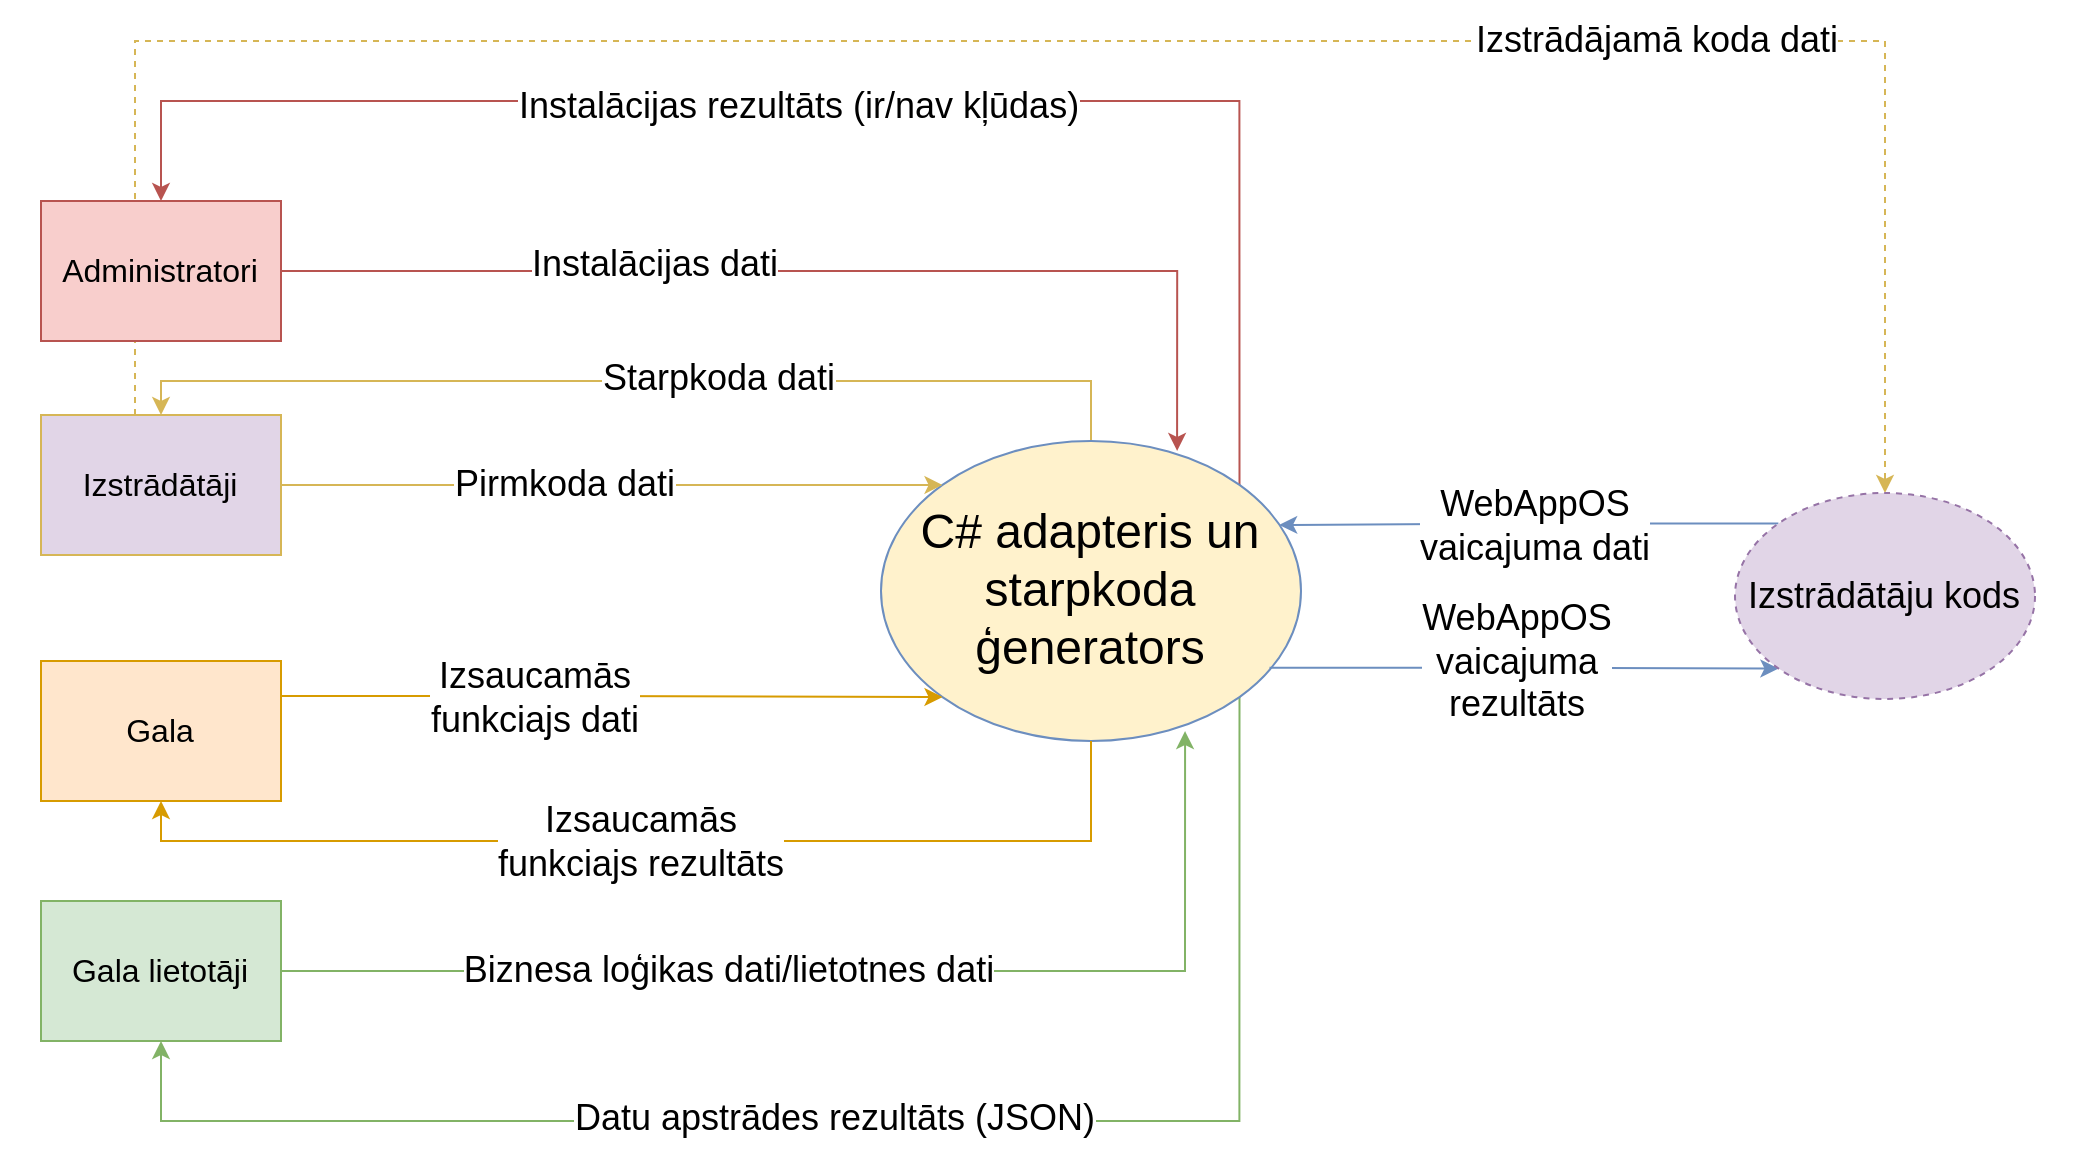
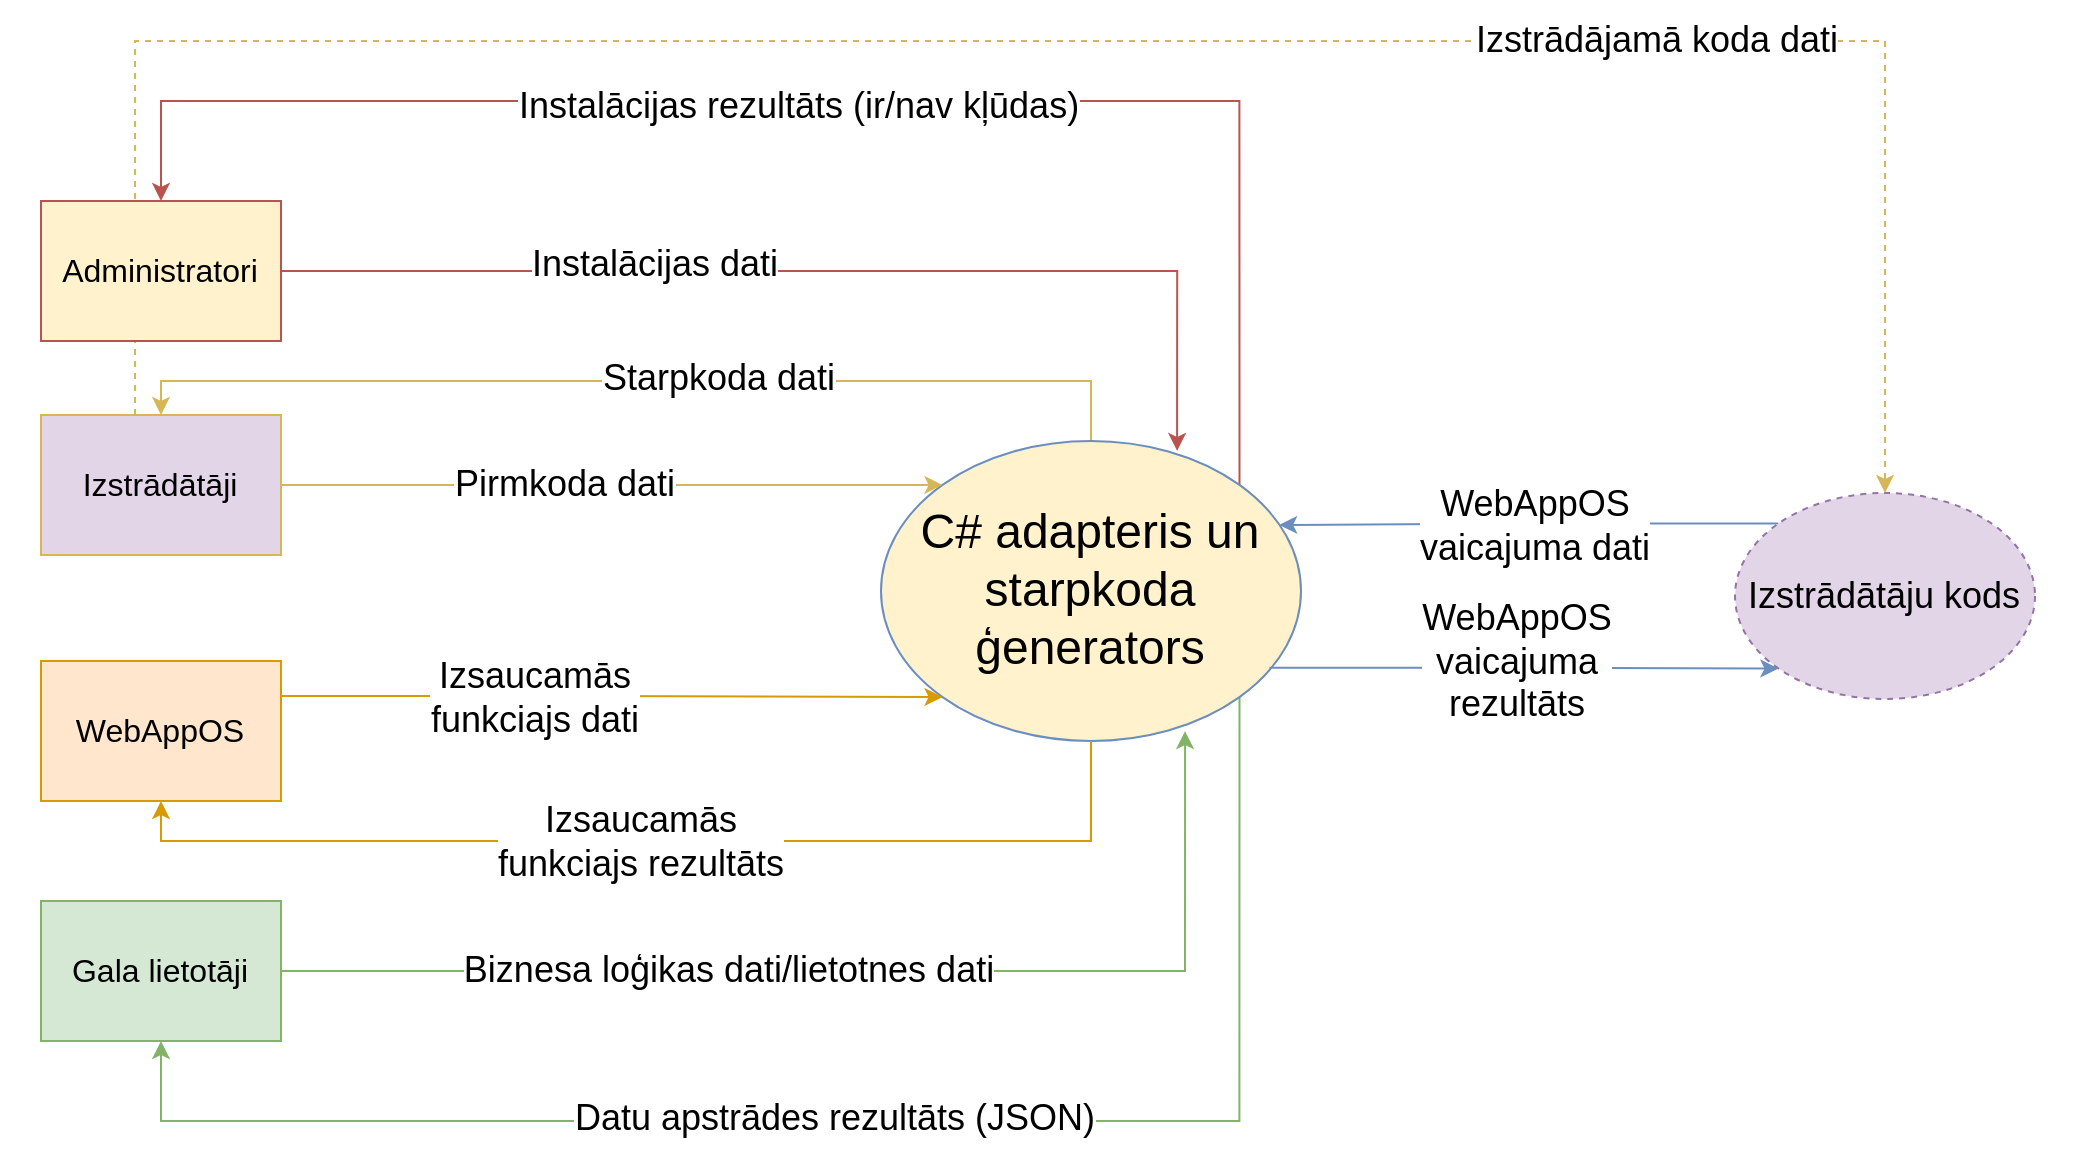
(161, 271) -> (161, 271)
(161, 731) -> (161, 731)
